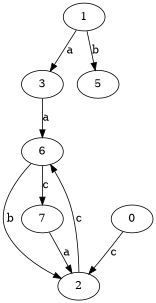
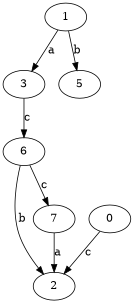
(46, 118) -> (27, 118)
(74, 220) -> none
